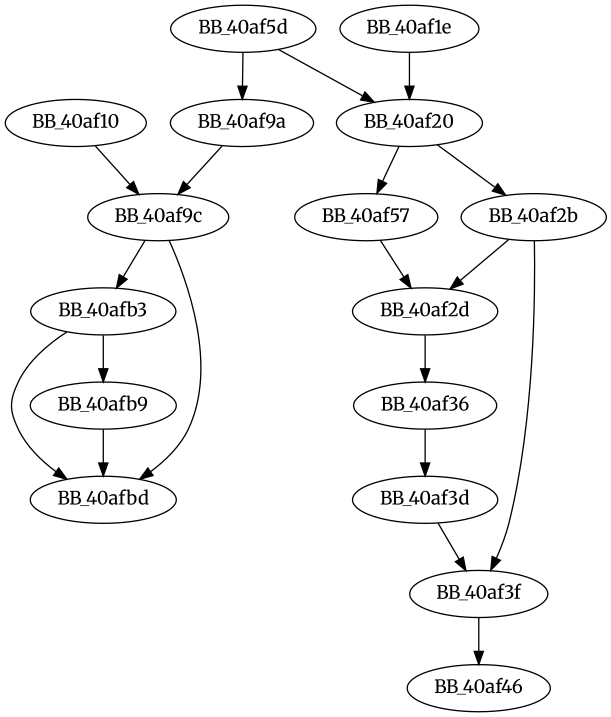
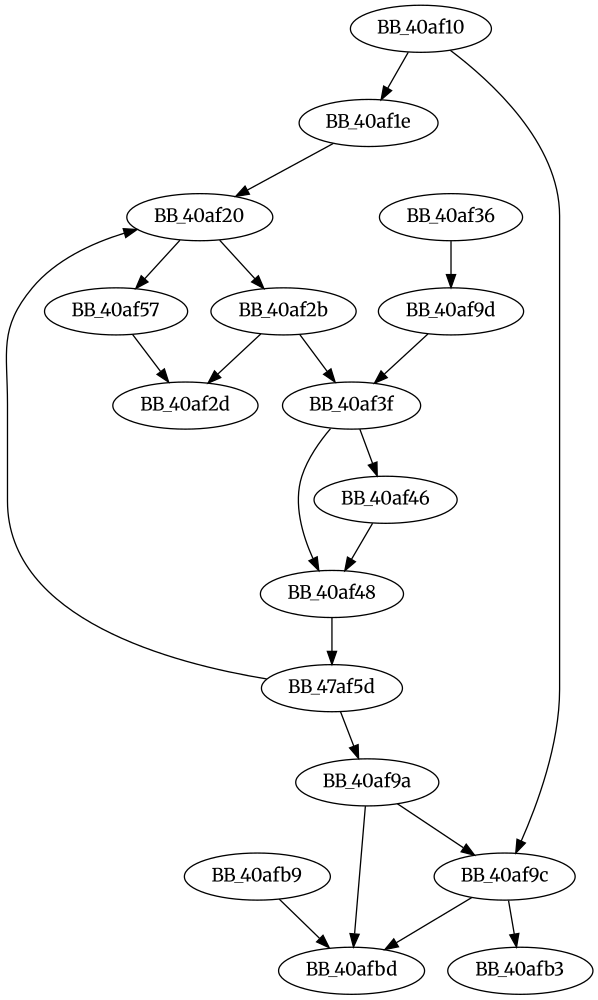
(243, 29) -> (332, 688)
none -> (398, 70)
(103, 352) -> none
(425, 352) -> none
(12, 399) -> (360, 870)
(425, 500) -> (451, 311)
none -> (332, 594)
